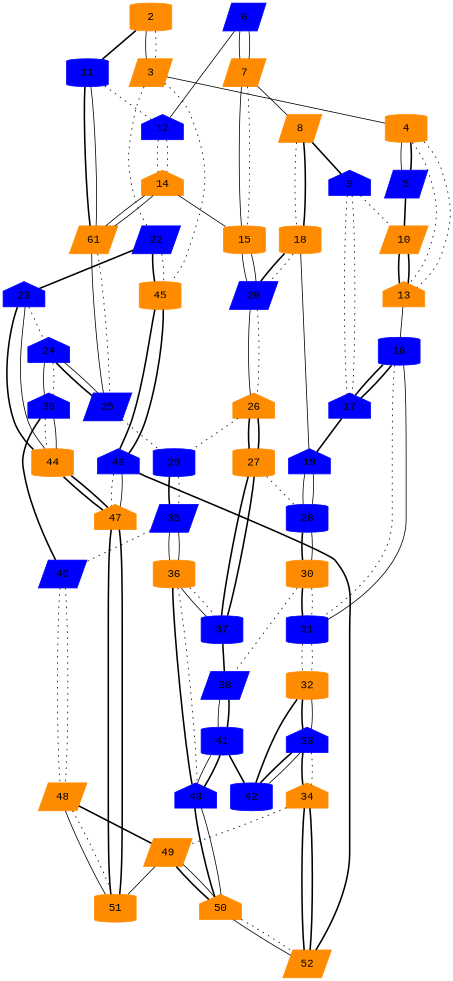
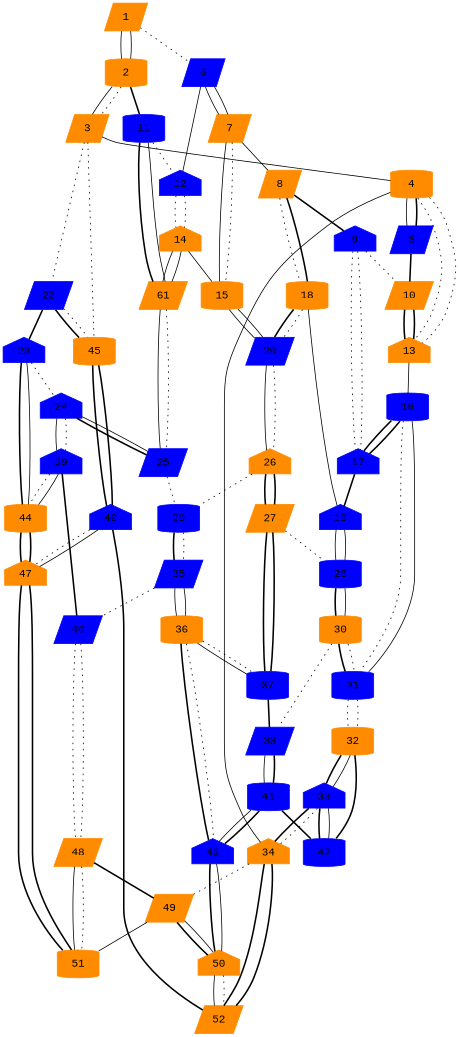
none -> (126, 17)
(254, 463) -> (270, 518)
none -> (224, 485)
